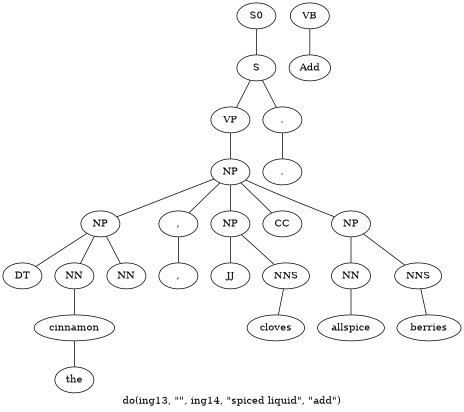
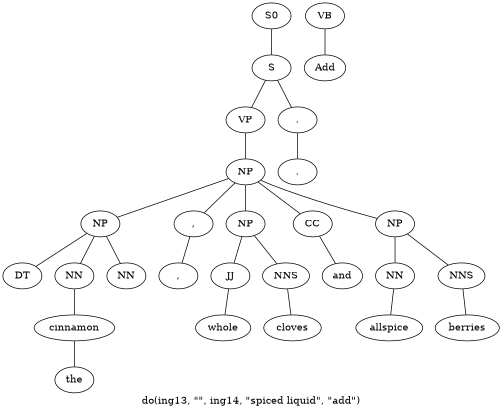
none -> (342, 276)
none -> (223, 328)
